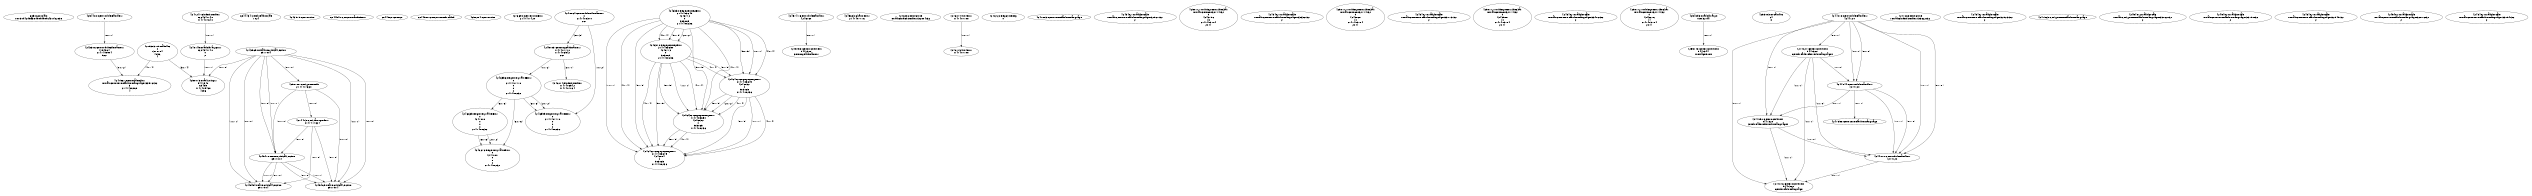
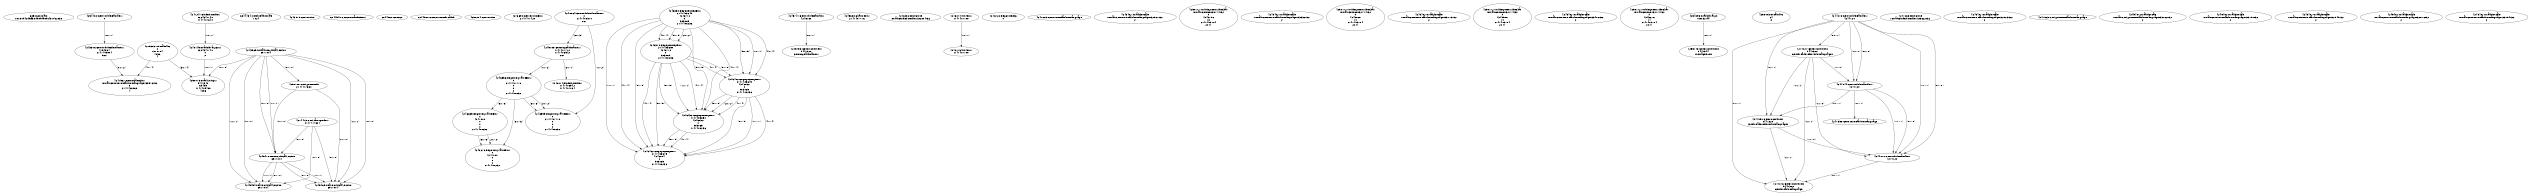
(308, 103) -> none
